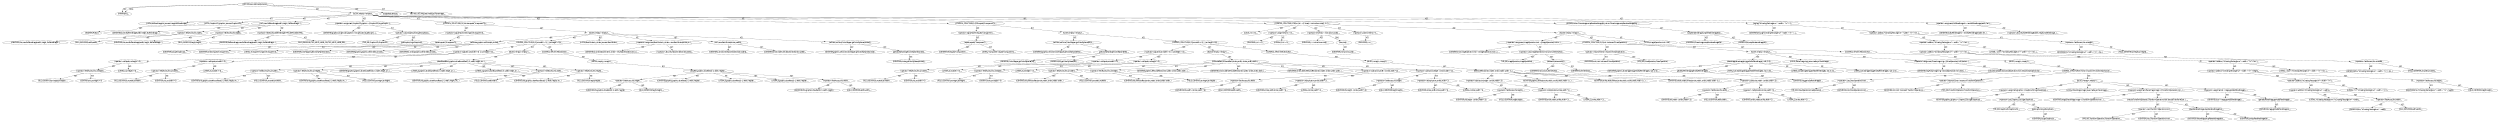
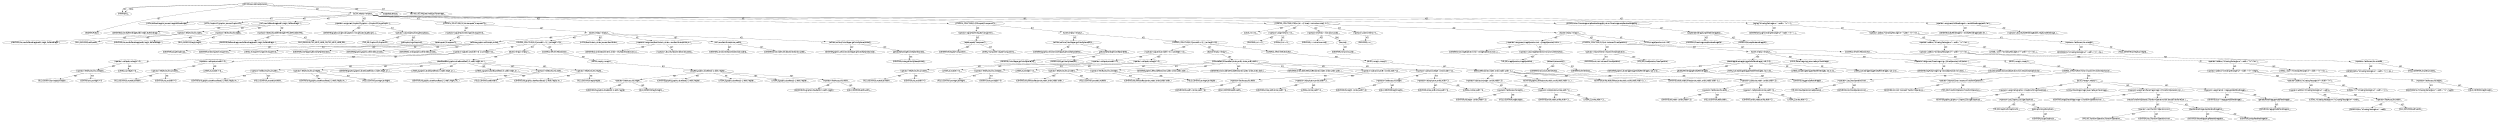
(152, 26) -> (170, 16)
(1549, 57) -> none
